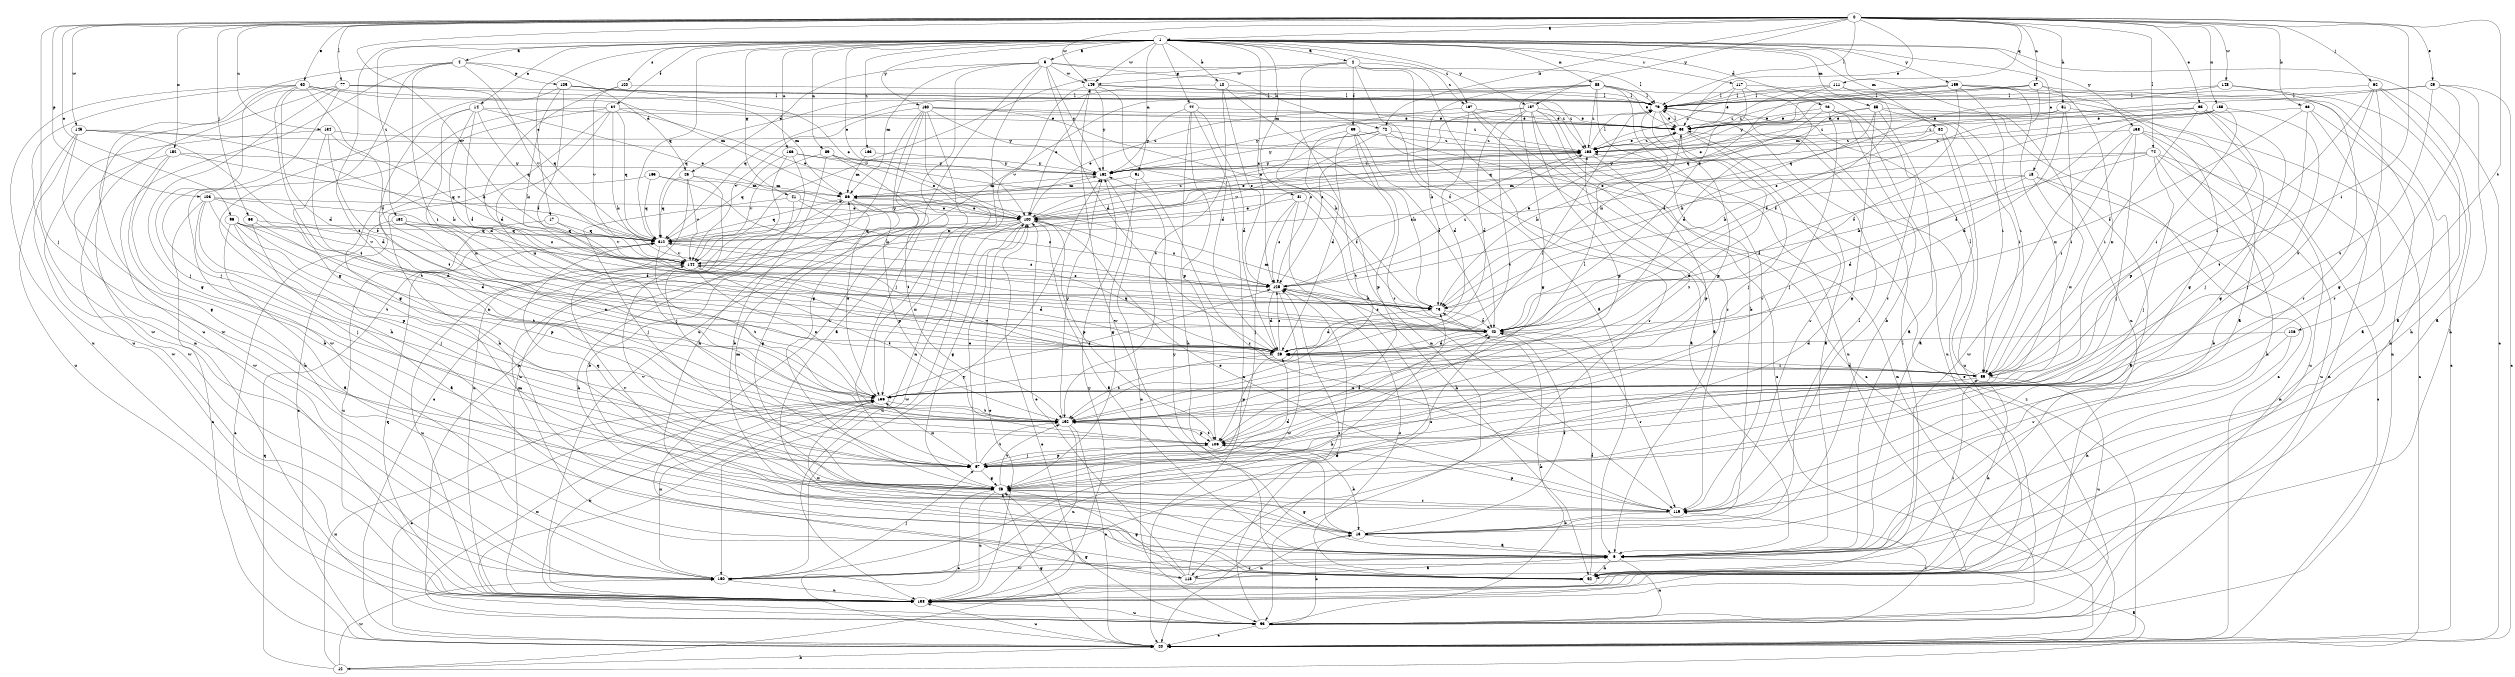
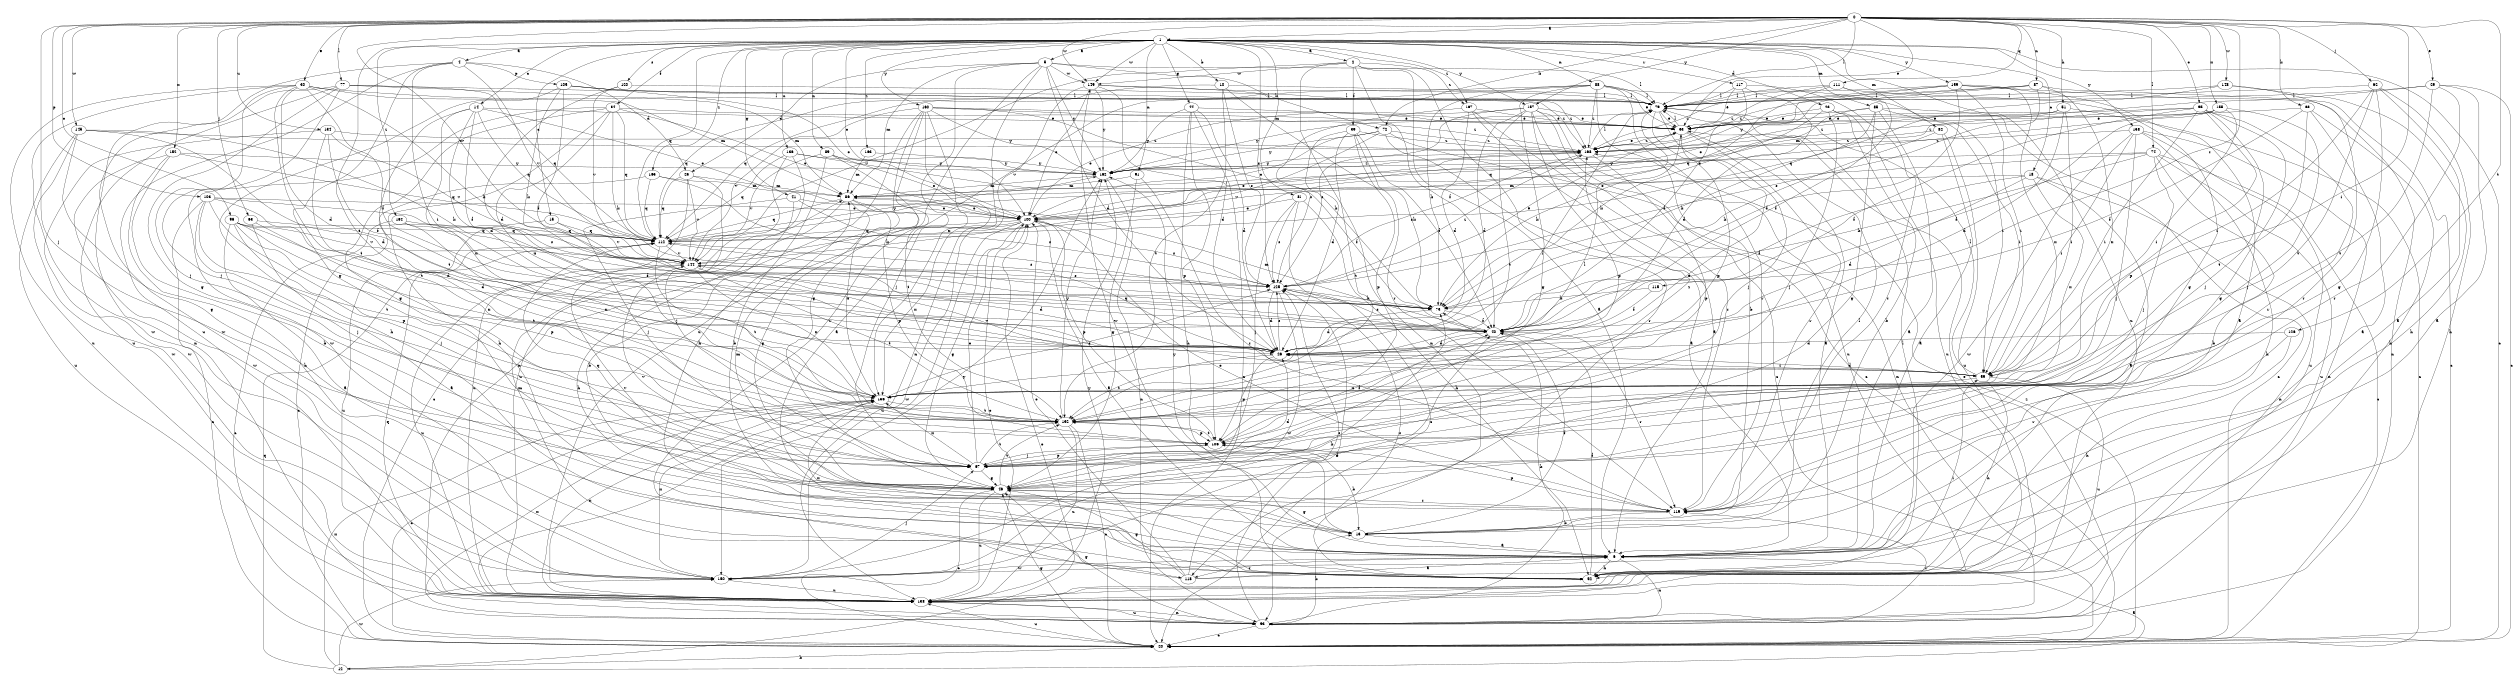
none -> (738, 54)
(1290, 171) -> none
(552, 220) -> (552, 220)
(662, 242) -> (662, 242)
none -> (1656, 287)
none -> (2134, 381)
(1110, 585) -> (1124, 610)
